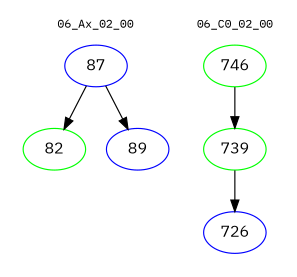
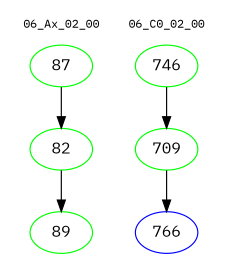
(96, 66) -> (61, 66)
(114, 102) -> (61, 185)
(138, 149) -> (61, 233)
(235, 149) -> (167, 149)
(235, 233) -> (167, 233)
